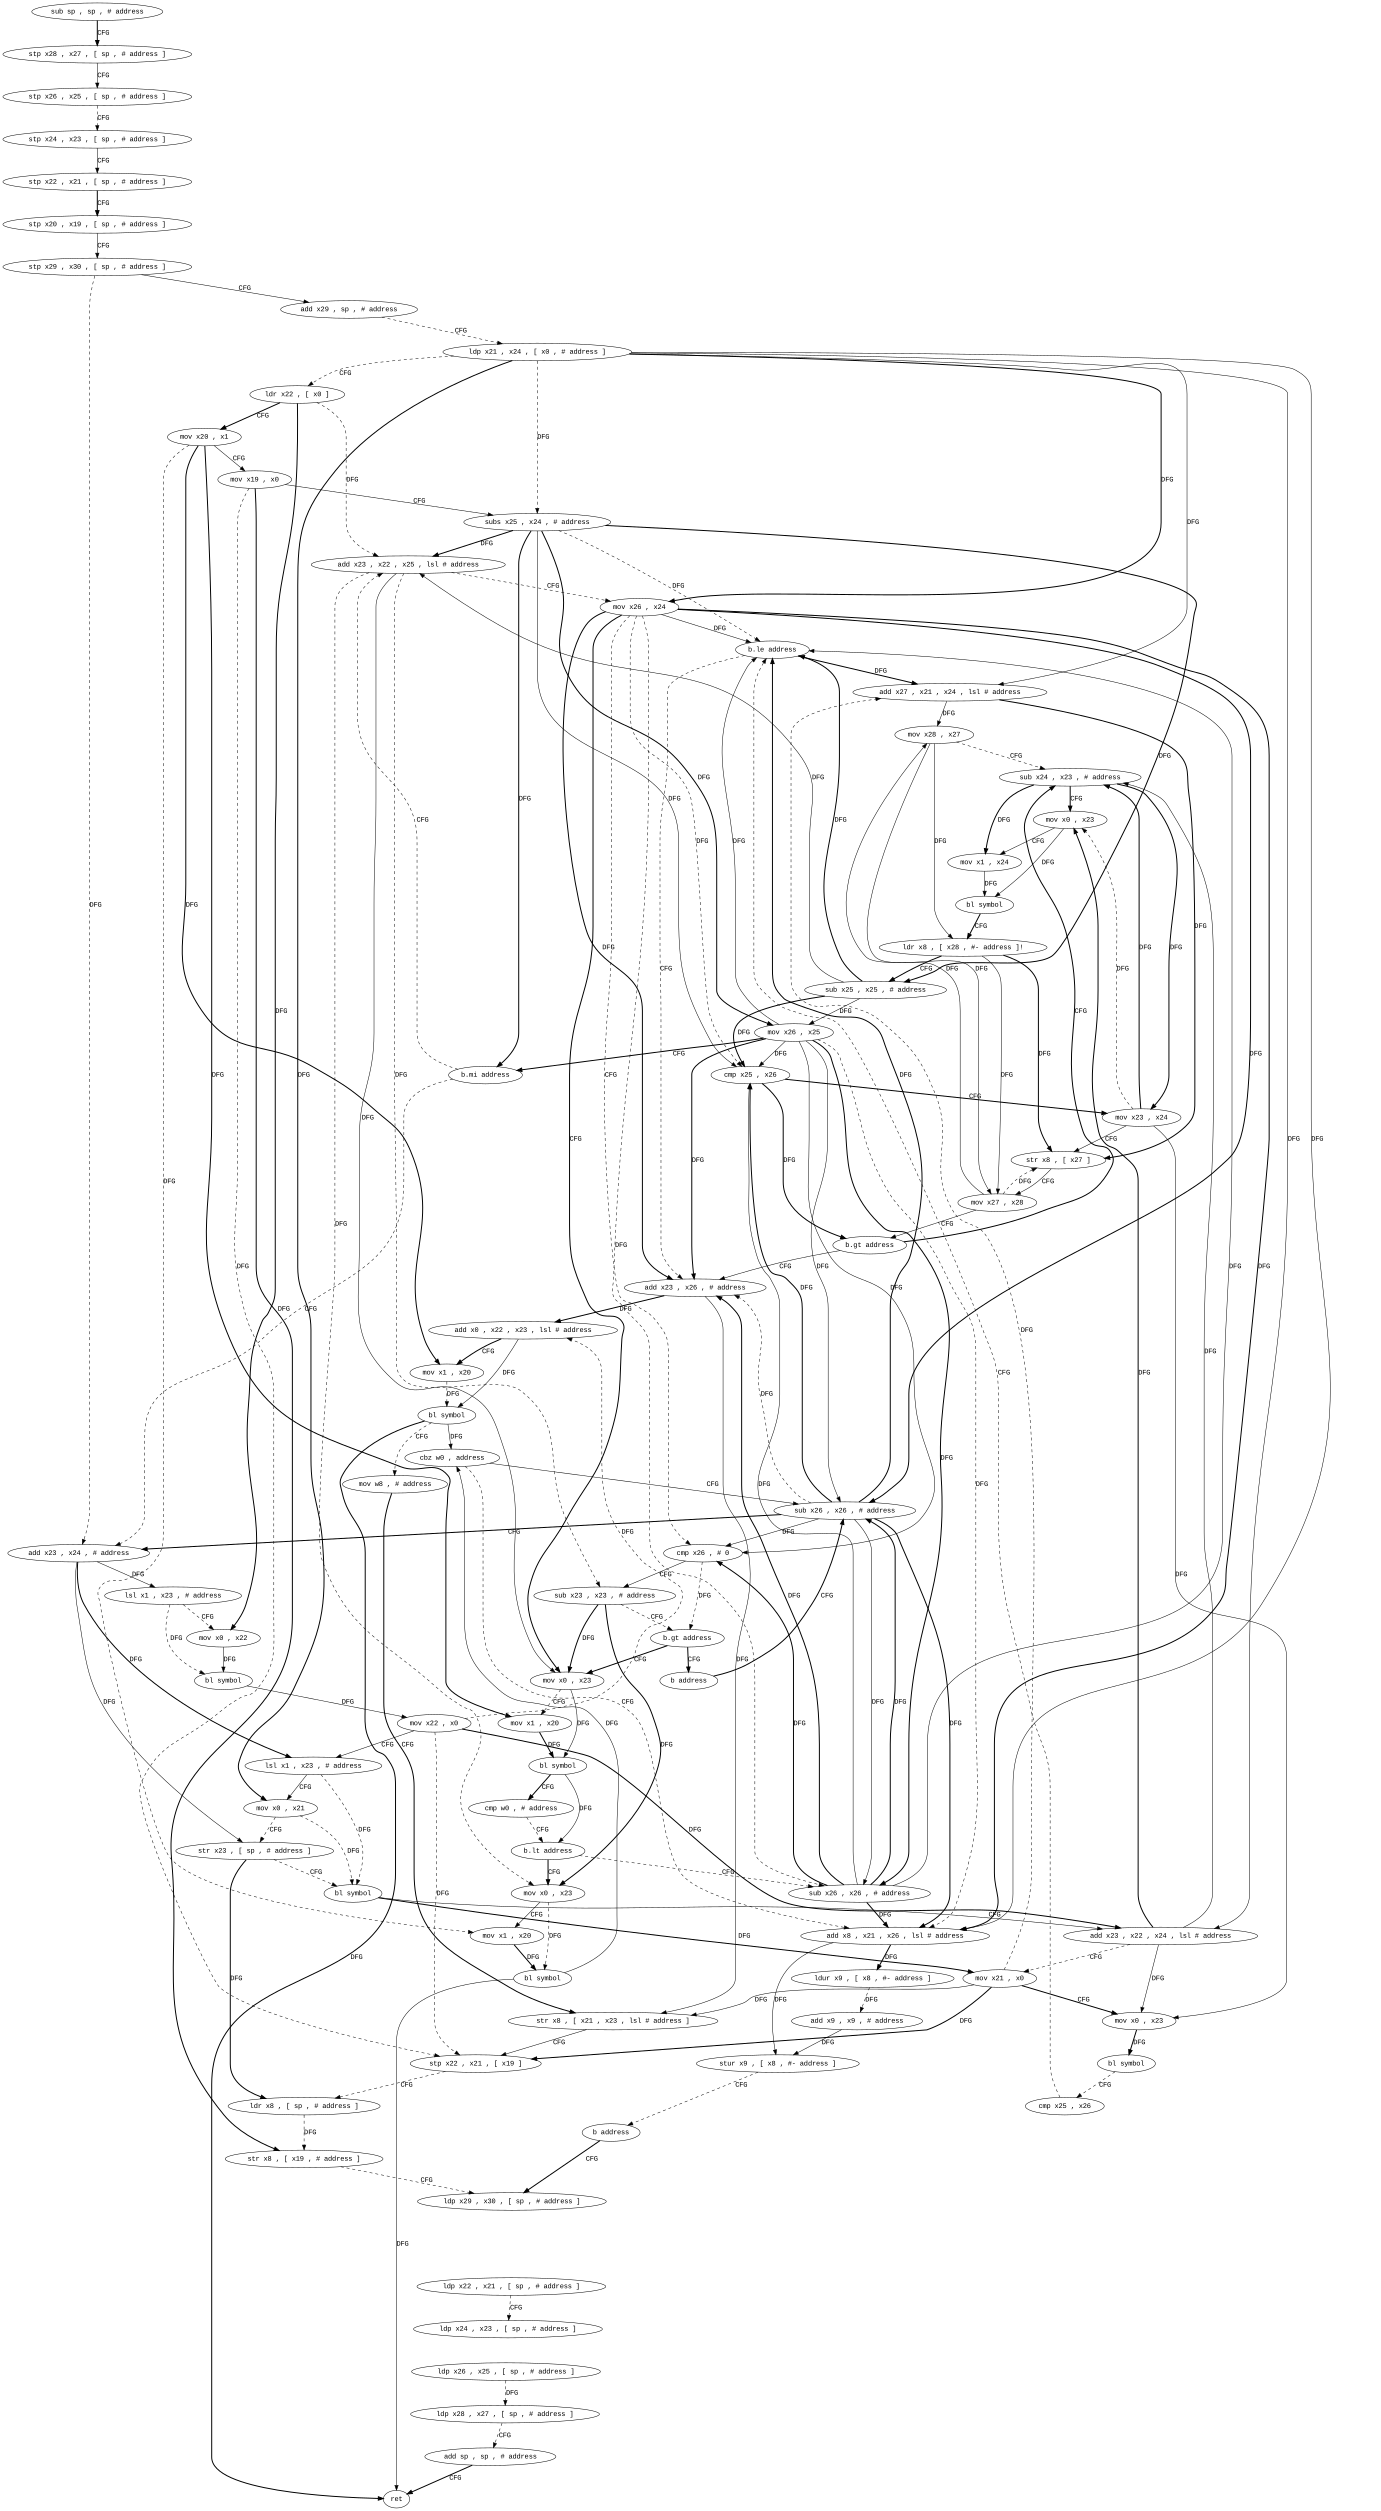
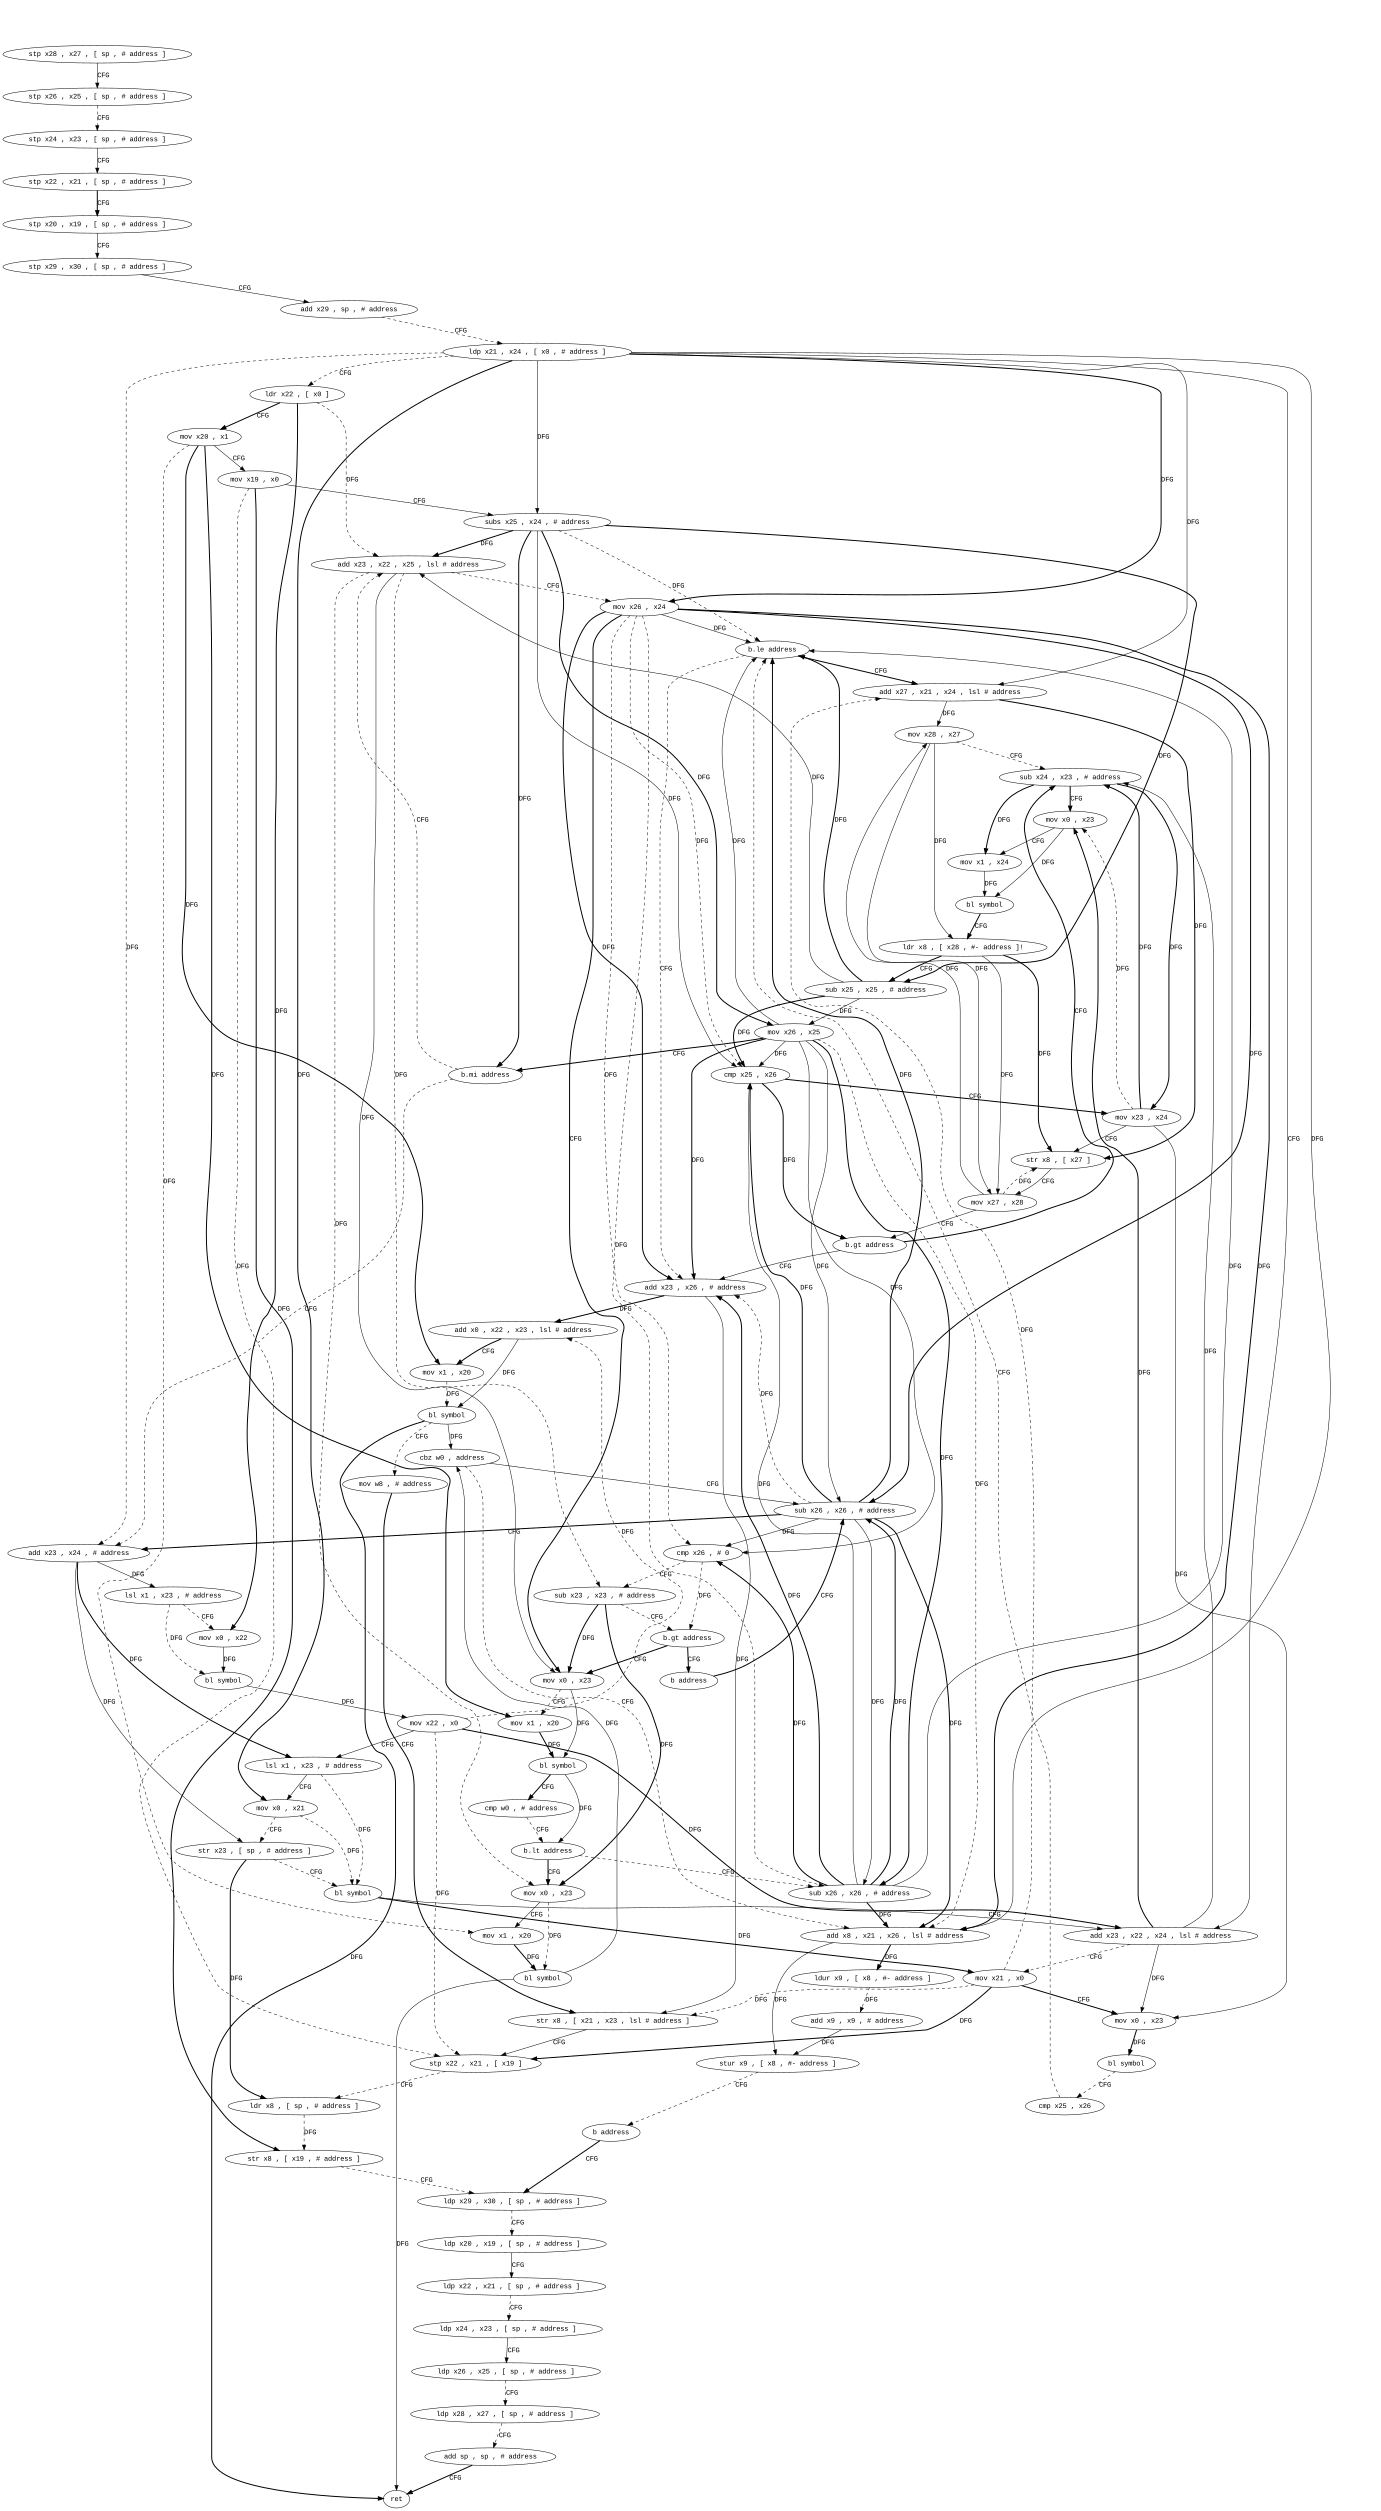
(97, 12) -> none
(537, 435) -> (537, 435)
(881, 671) -> (881, 671)
(89, 908) -> (126, 810)
(611, 1075) -> (611, 1075)
(1294, 1139) -> (1294, 1139)
(654, 1574) -> (654, 1574)
(833, 1989) -> (833, 1989)
none -> (512, 2244)
none -> (507, 2348)
(512, 2393) -> (512, 2393)
